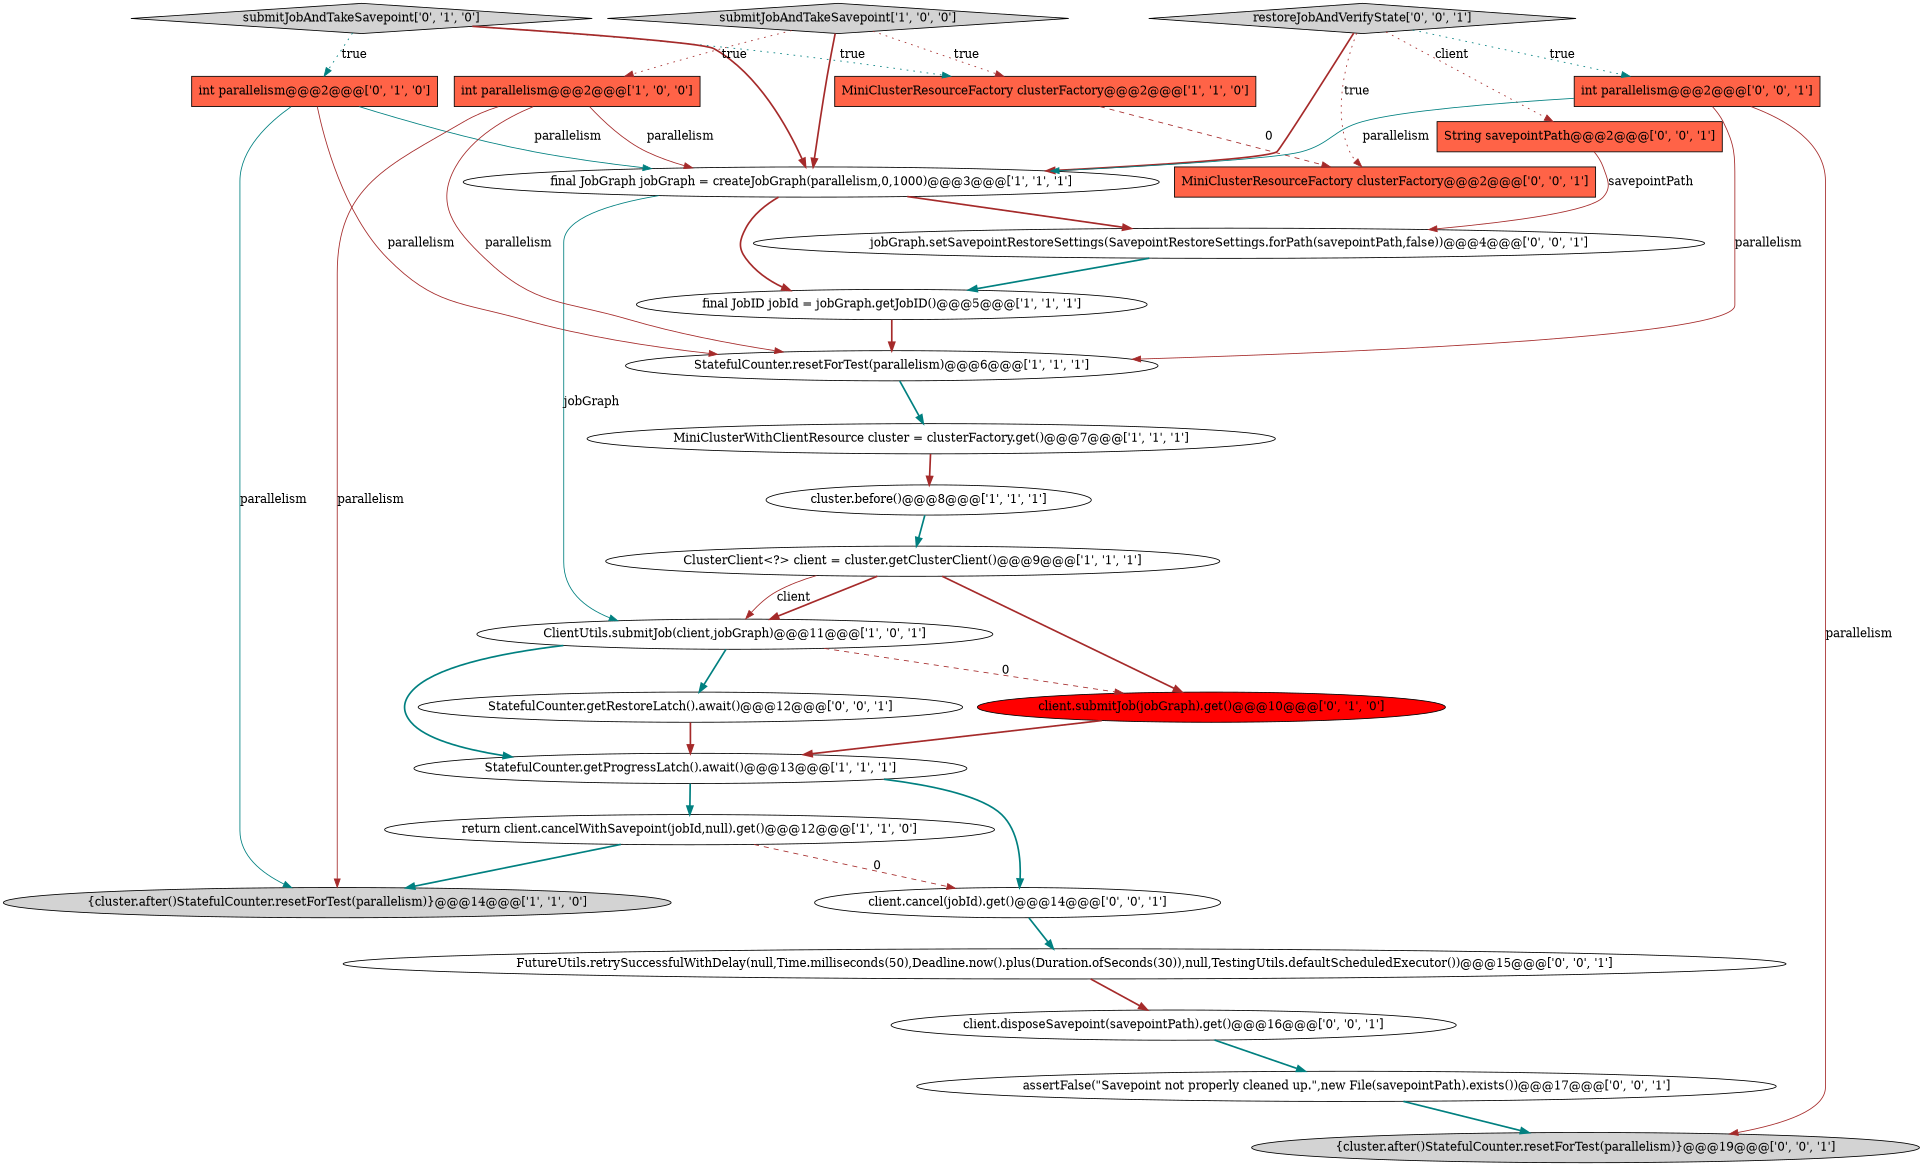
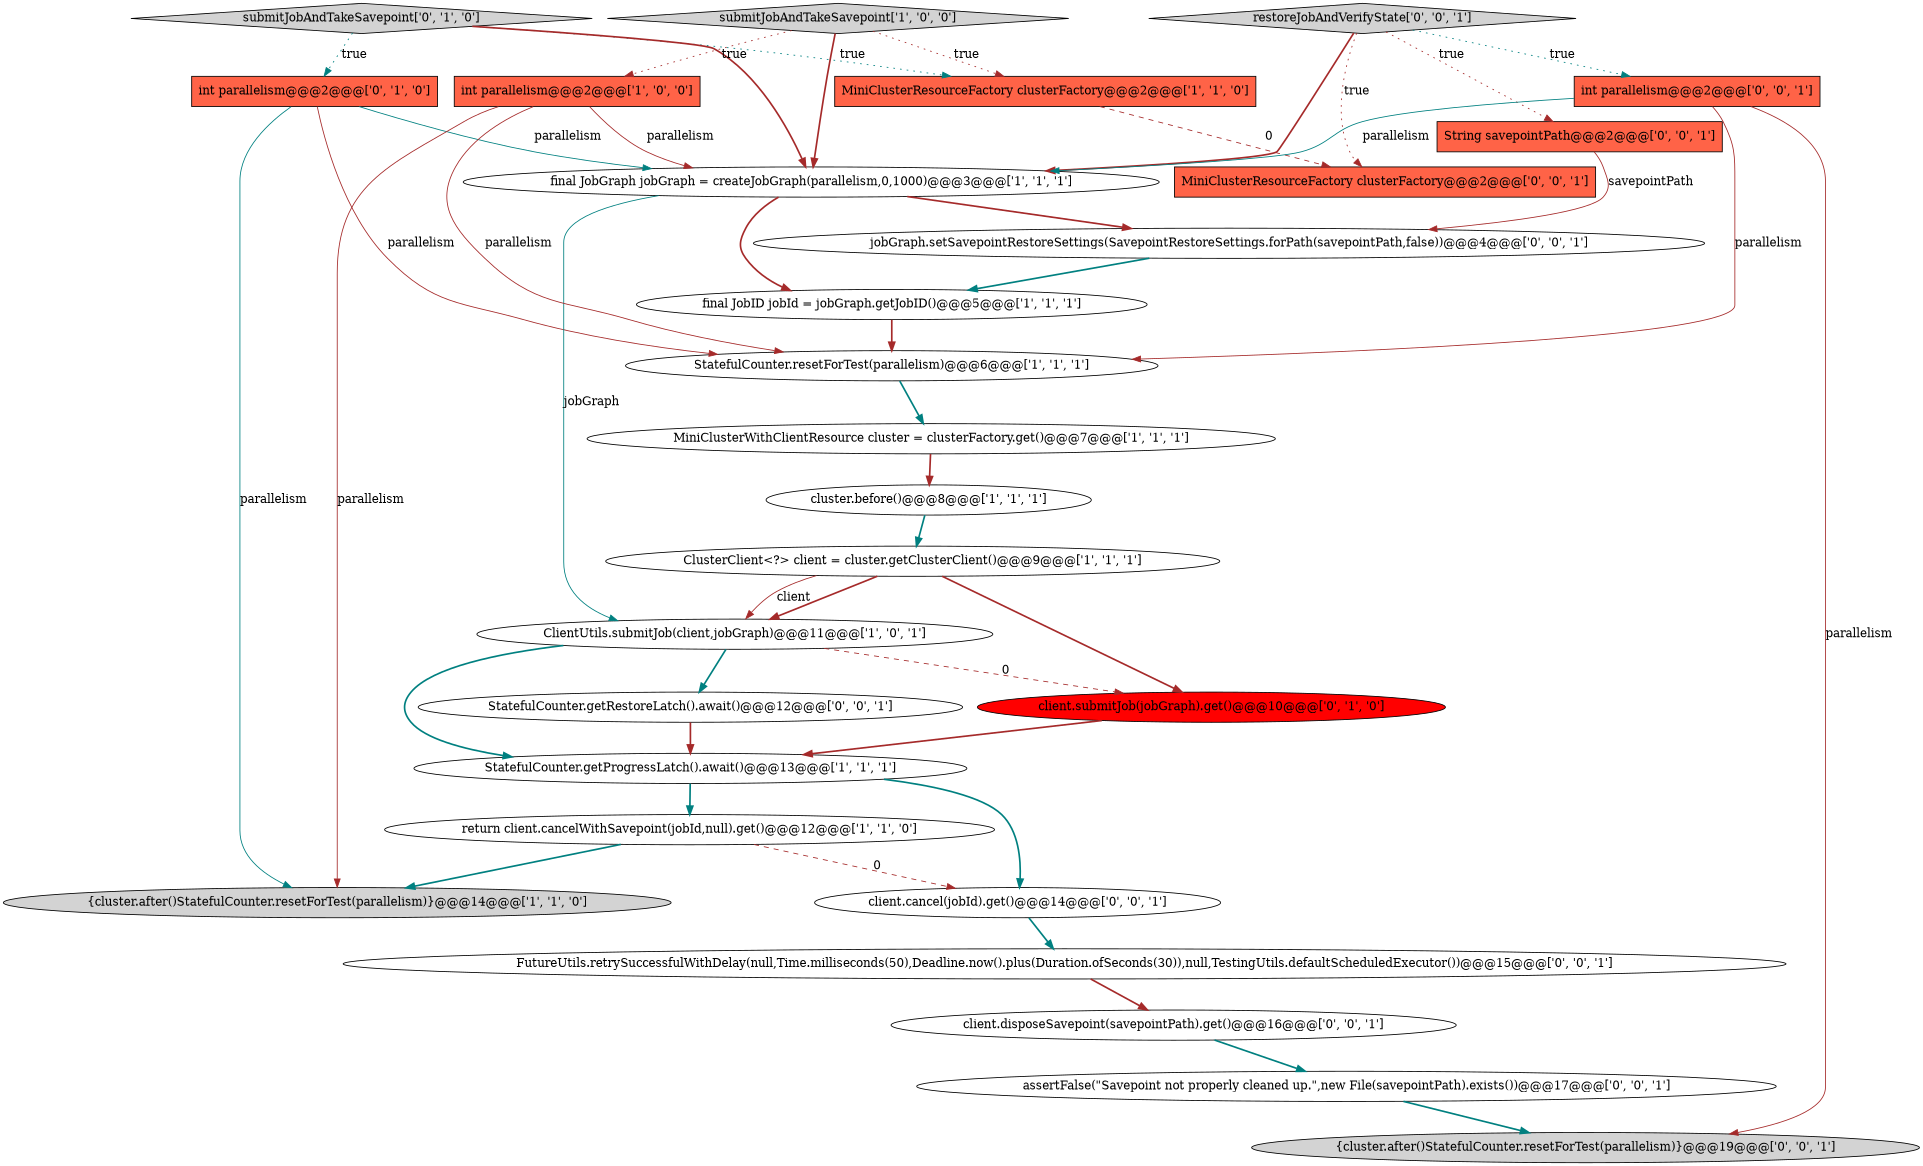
(1452, 55) -> (1452, 55)
